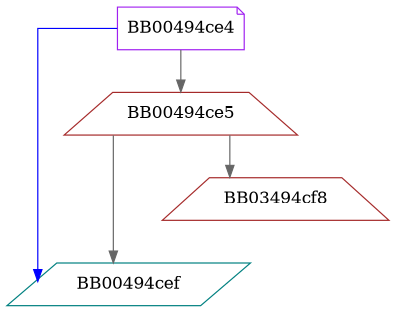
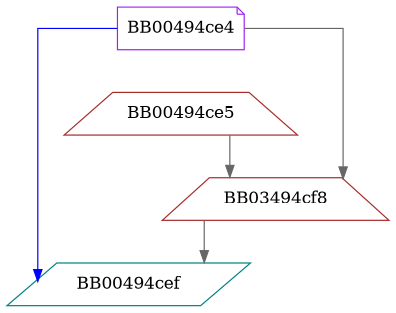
(181, 65) -> (343, 48)
(113, 193) -> (204, 236)
